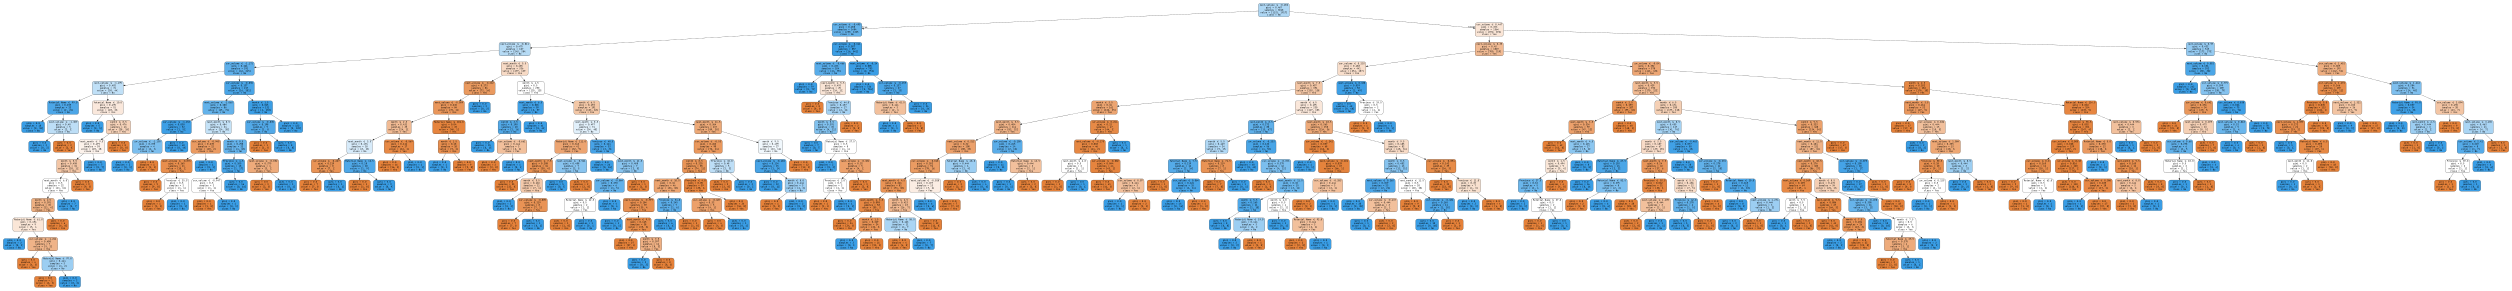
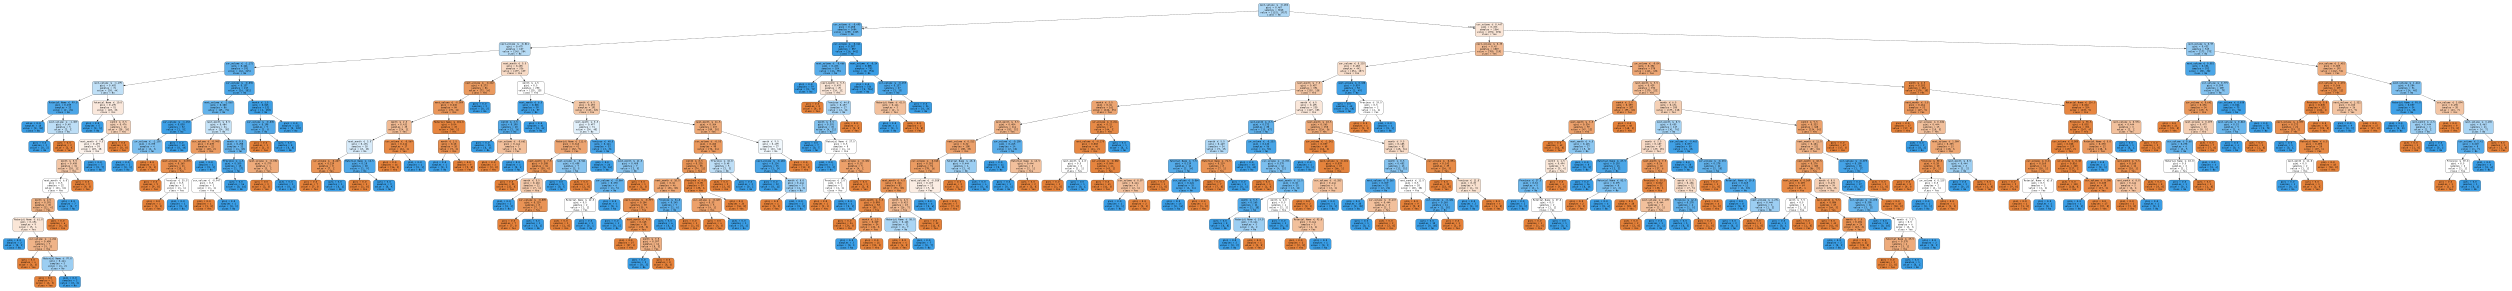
(2186, 88) -> none
(33, 127) -> (33, 127)
(1624, 127) -> (1624, 127)
